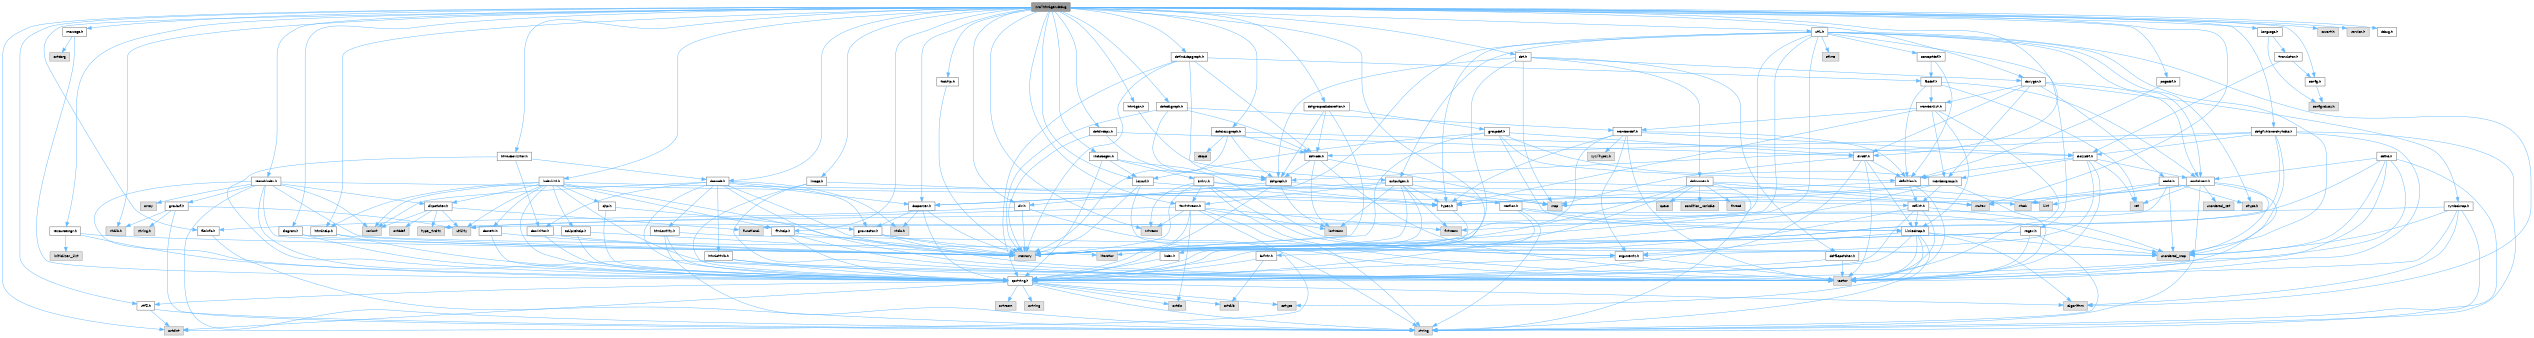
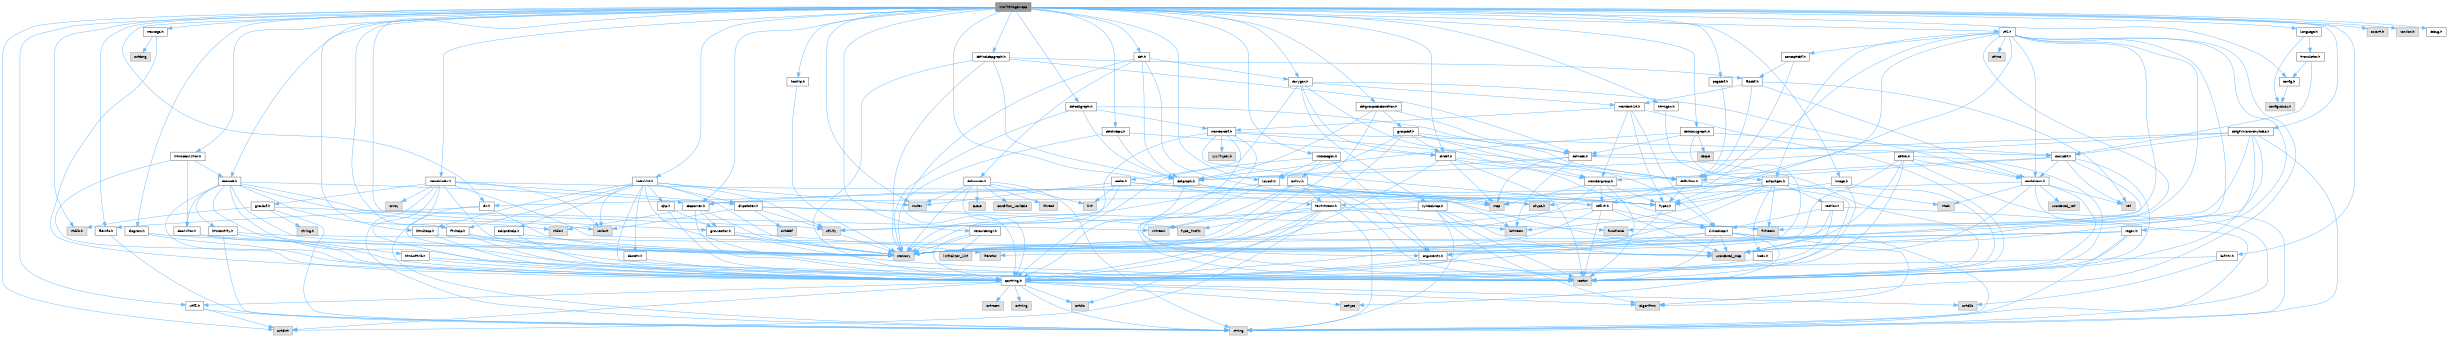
(1051, 7) -> (1013, 7)
(756, 249) -> (853, 239)
(1842, 256) -> none
